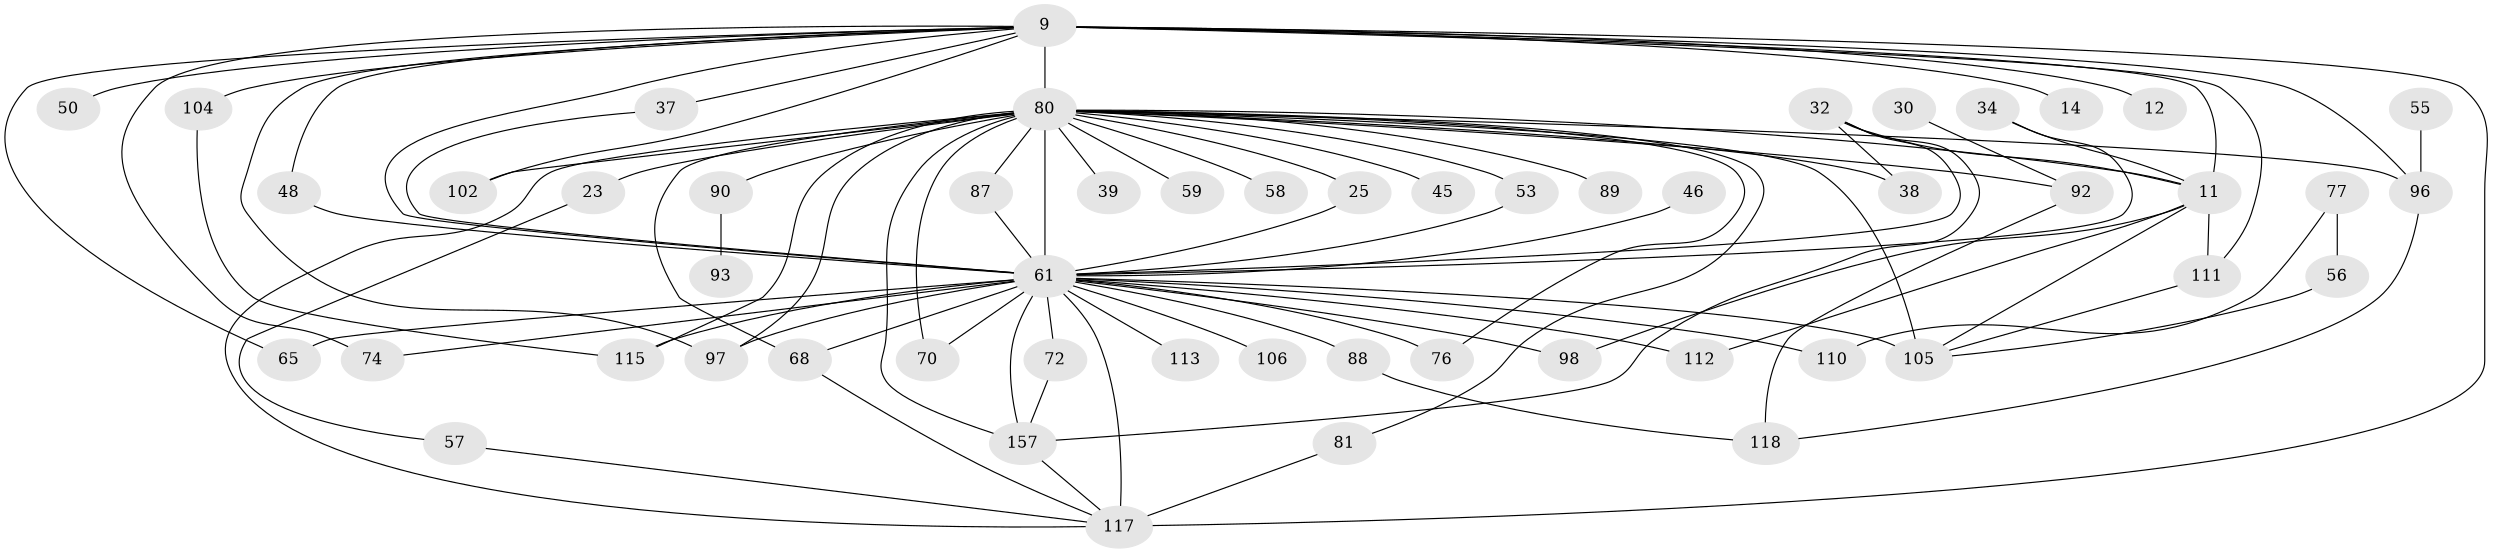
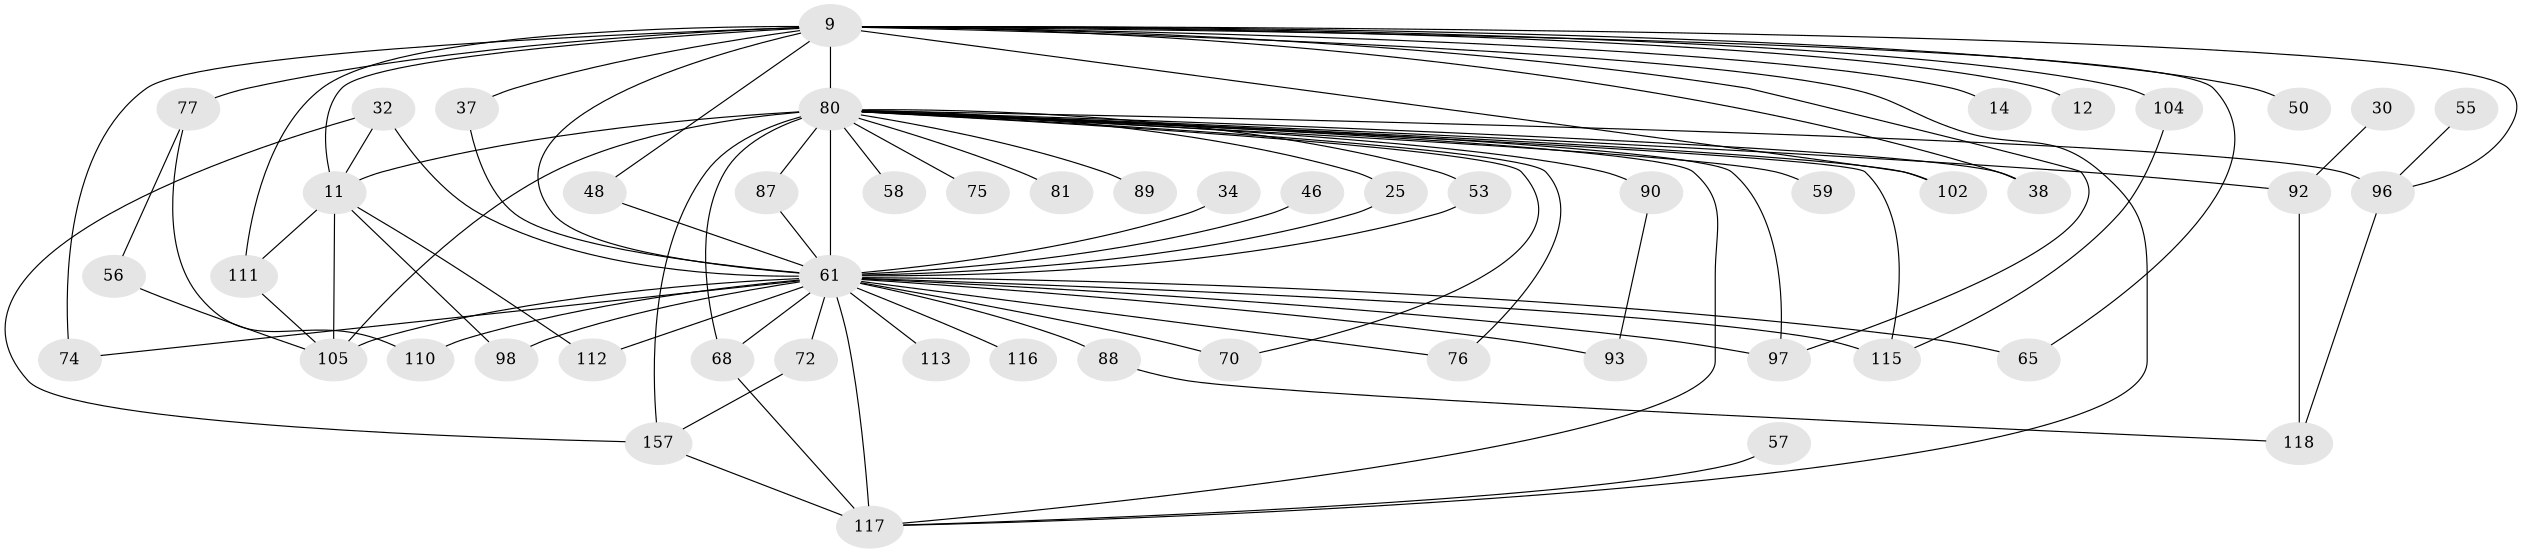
none -> (505, 49)
(1865, 151) -> (1444, 63)
(2124, 159) -> none
(593, 193) -> none
(1109, 193) -> none
(1443, 193) -> (978, 193)
(1011, 357) -> (1225, 309)
(1273, 360) -> (1023, 360)
(1232, 485) -> none
